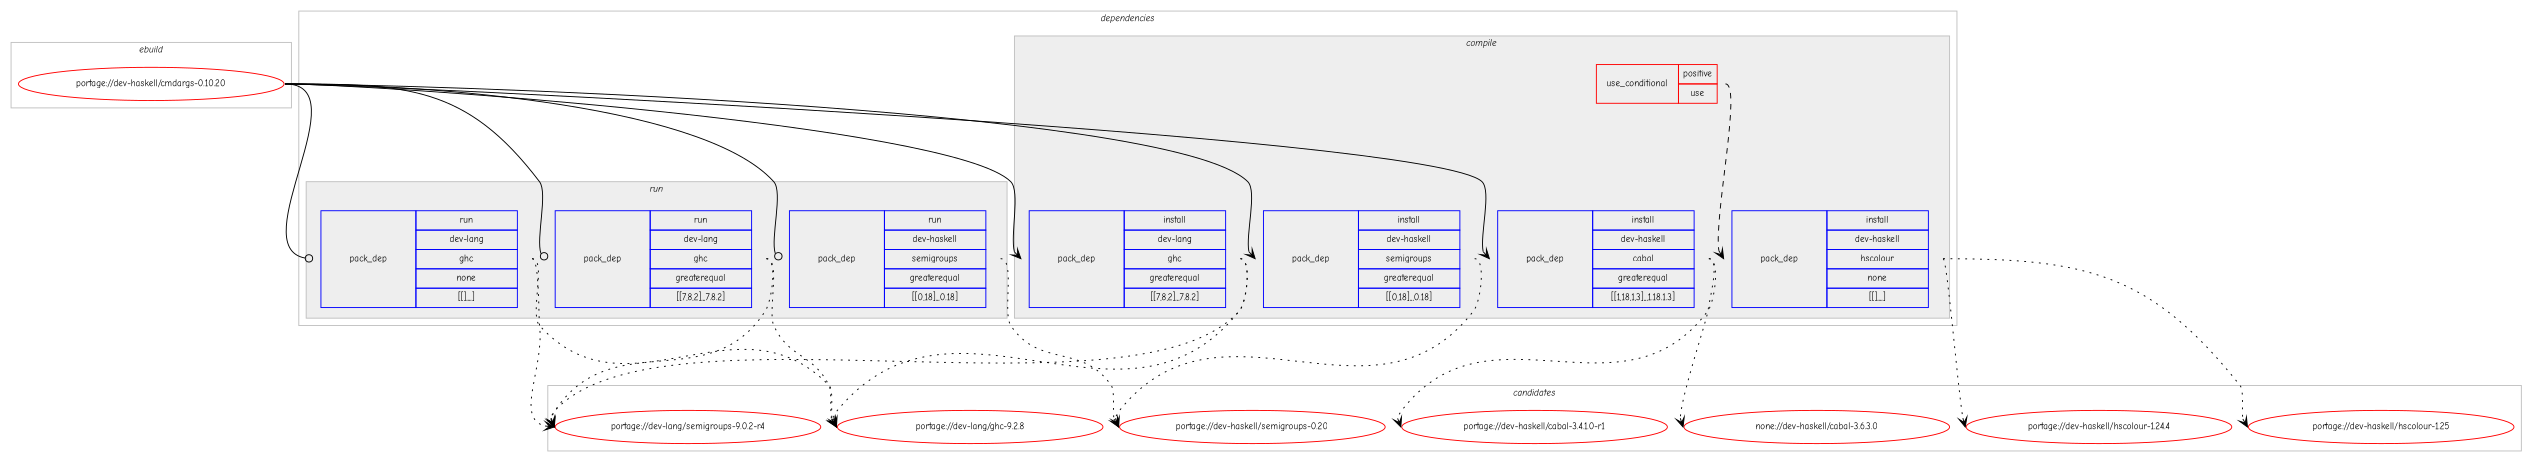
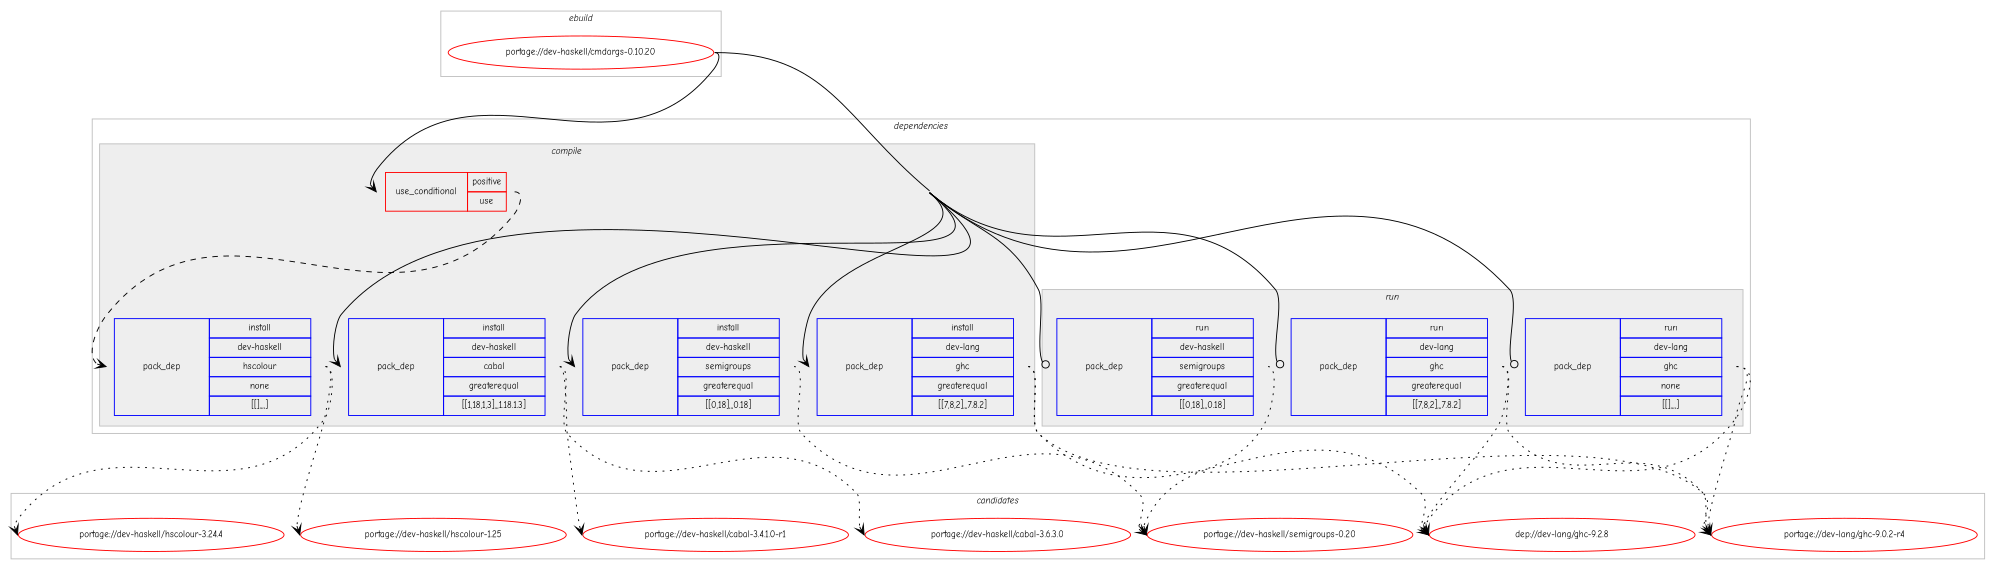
none -> (547, 119)
(688, 427) -> (1844, 535)
(970, 427) -> (1562, 535)
(1817, 427) -> (998, 535)
(2099, 427) -> (151, 535)
